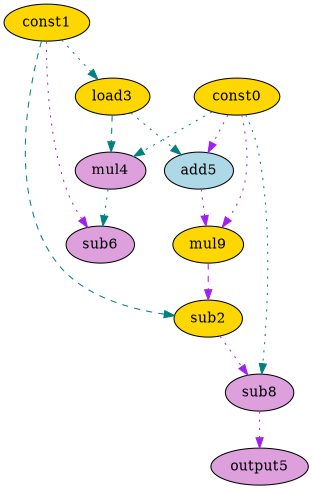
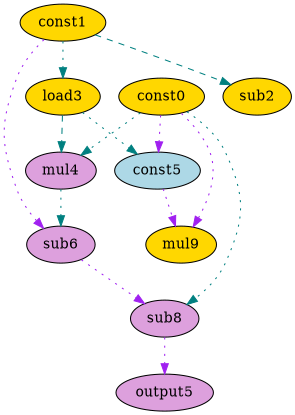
(199, 171) -> (158, 171)
(208, 277) -> none
(231, 351) -> (109, 279)
